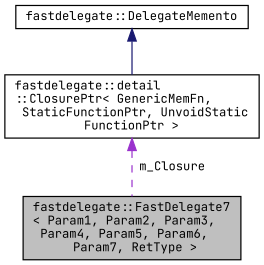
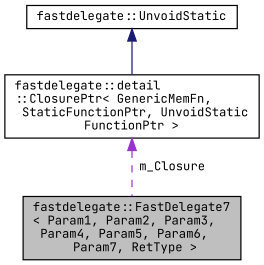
(132, 17) -> (132, 17)
